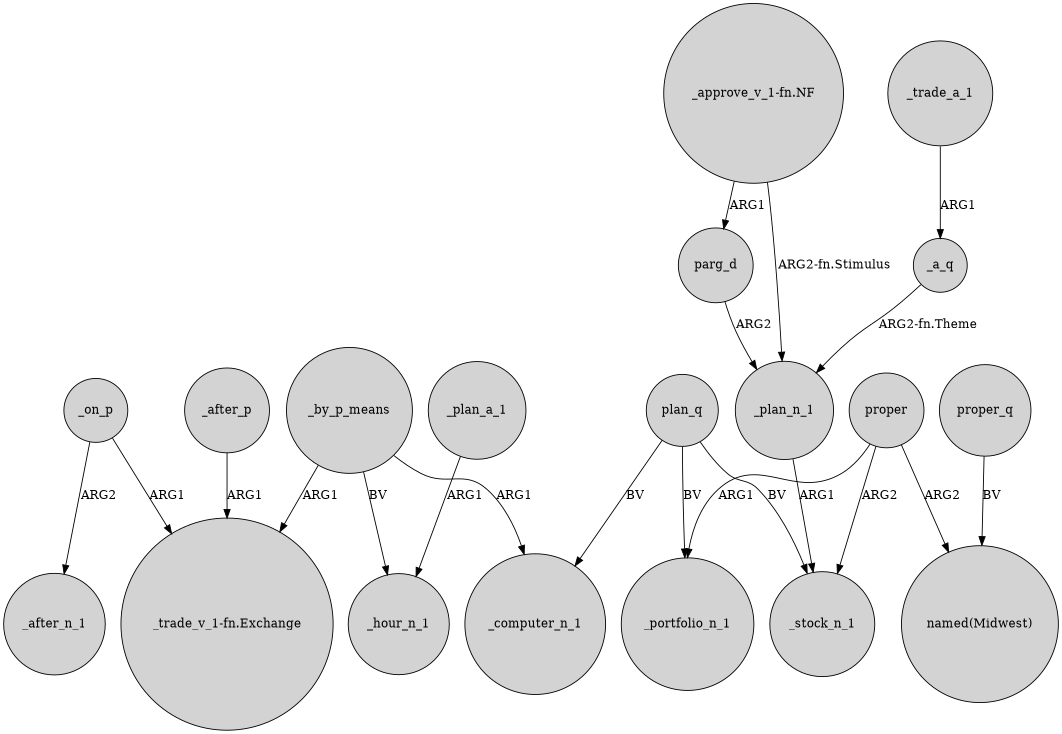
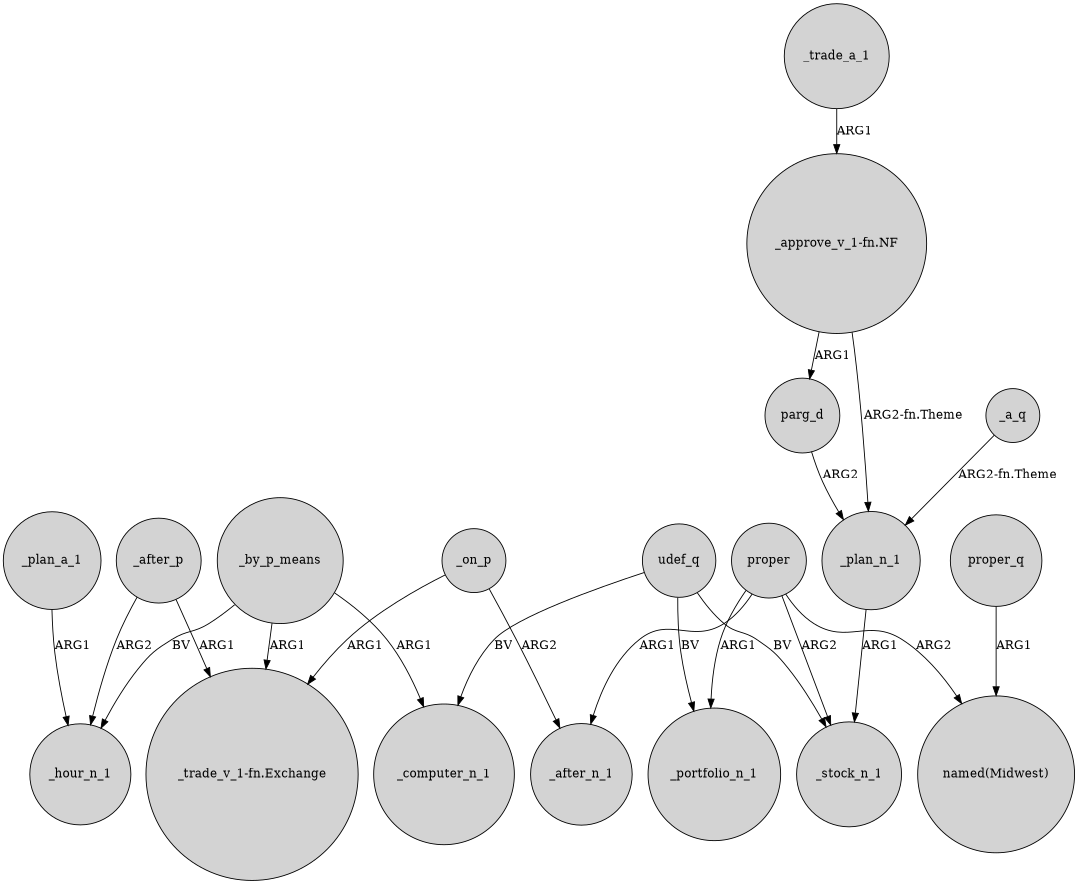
(940, 188) -> (837, 127)
(835, 265) -> (913, 416)
(682, 410) -> (679, 561)
(992, 496) -> (1014, 646)
none -> (657, 631)
none -> (111, 655)
